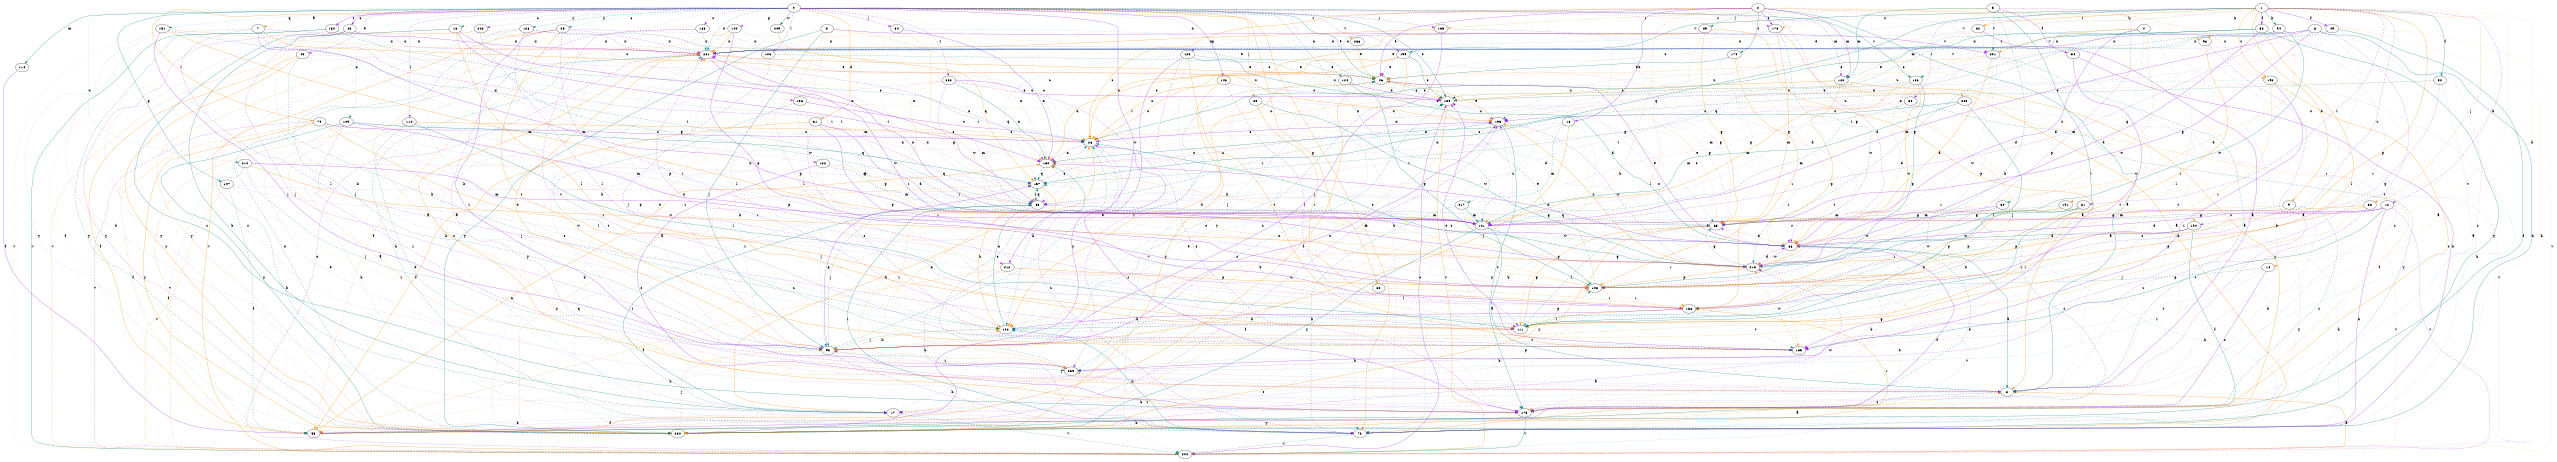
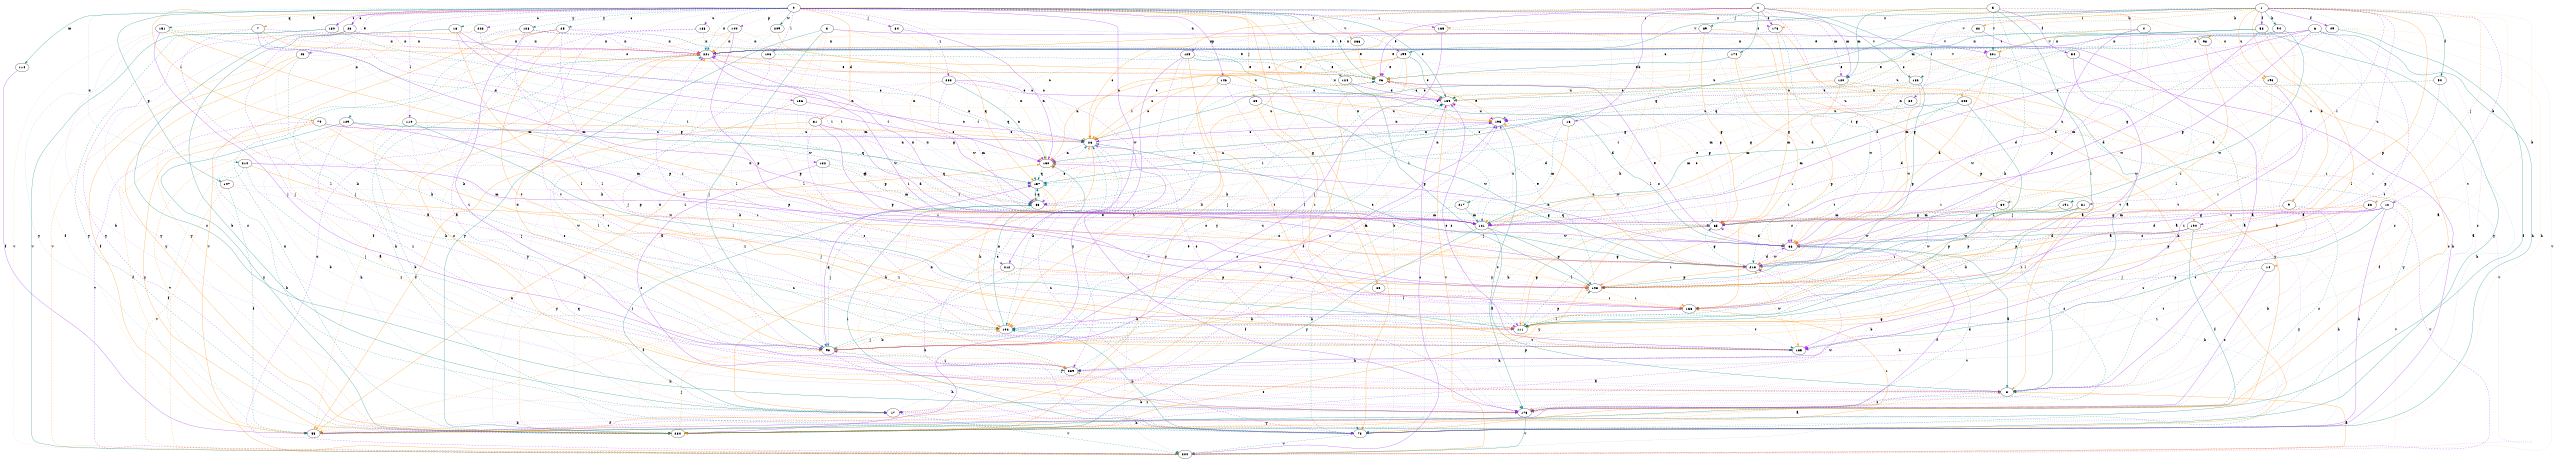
(2282, 135) -> (2282, 135)
